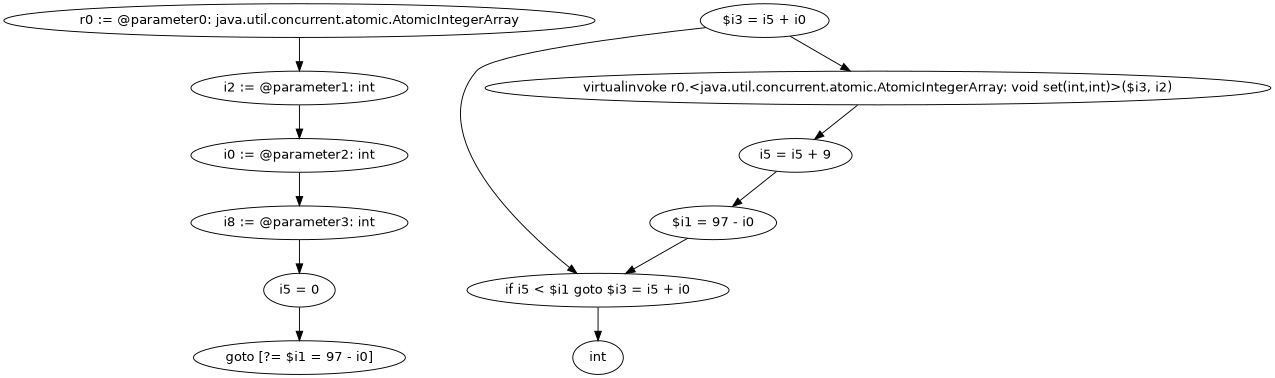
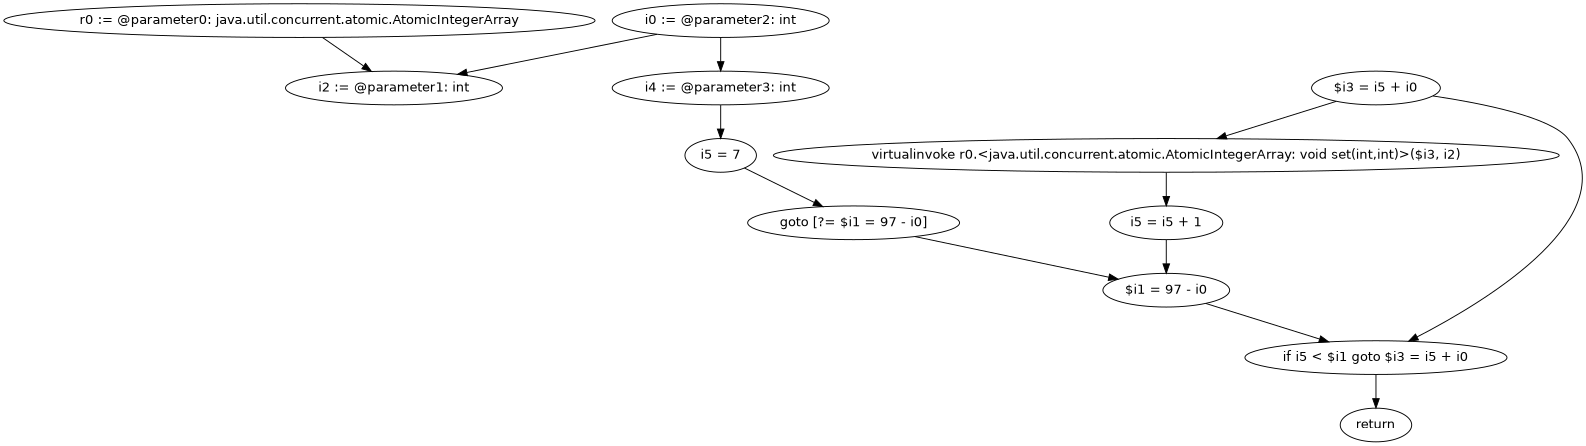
(299, 117) -> (562, 53)
(796, 155) -> (1166, 223)
(299, 223) -> (721, 88)
none -> (1012, 257)
(299, 290) -> (721, 155)
(598, 358) -> (1376, 425)
